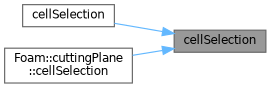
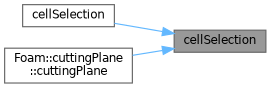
(69, 66) -> (69, 66)
